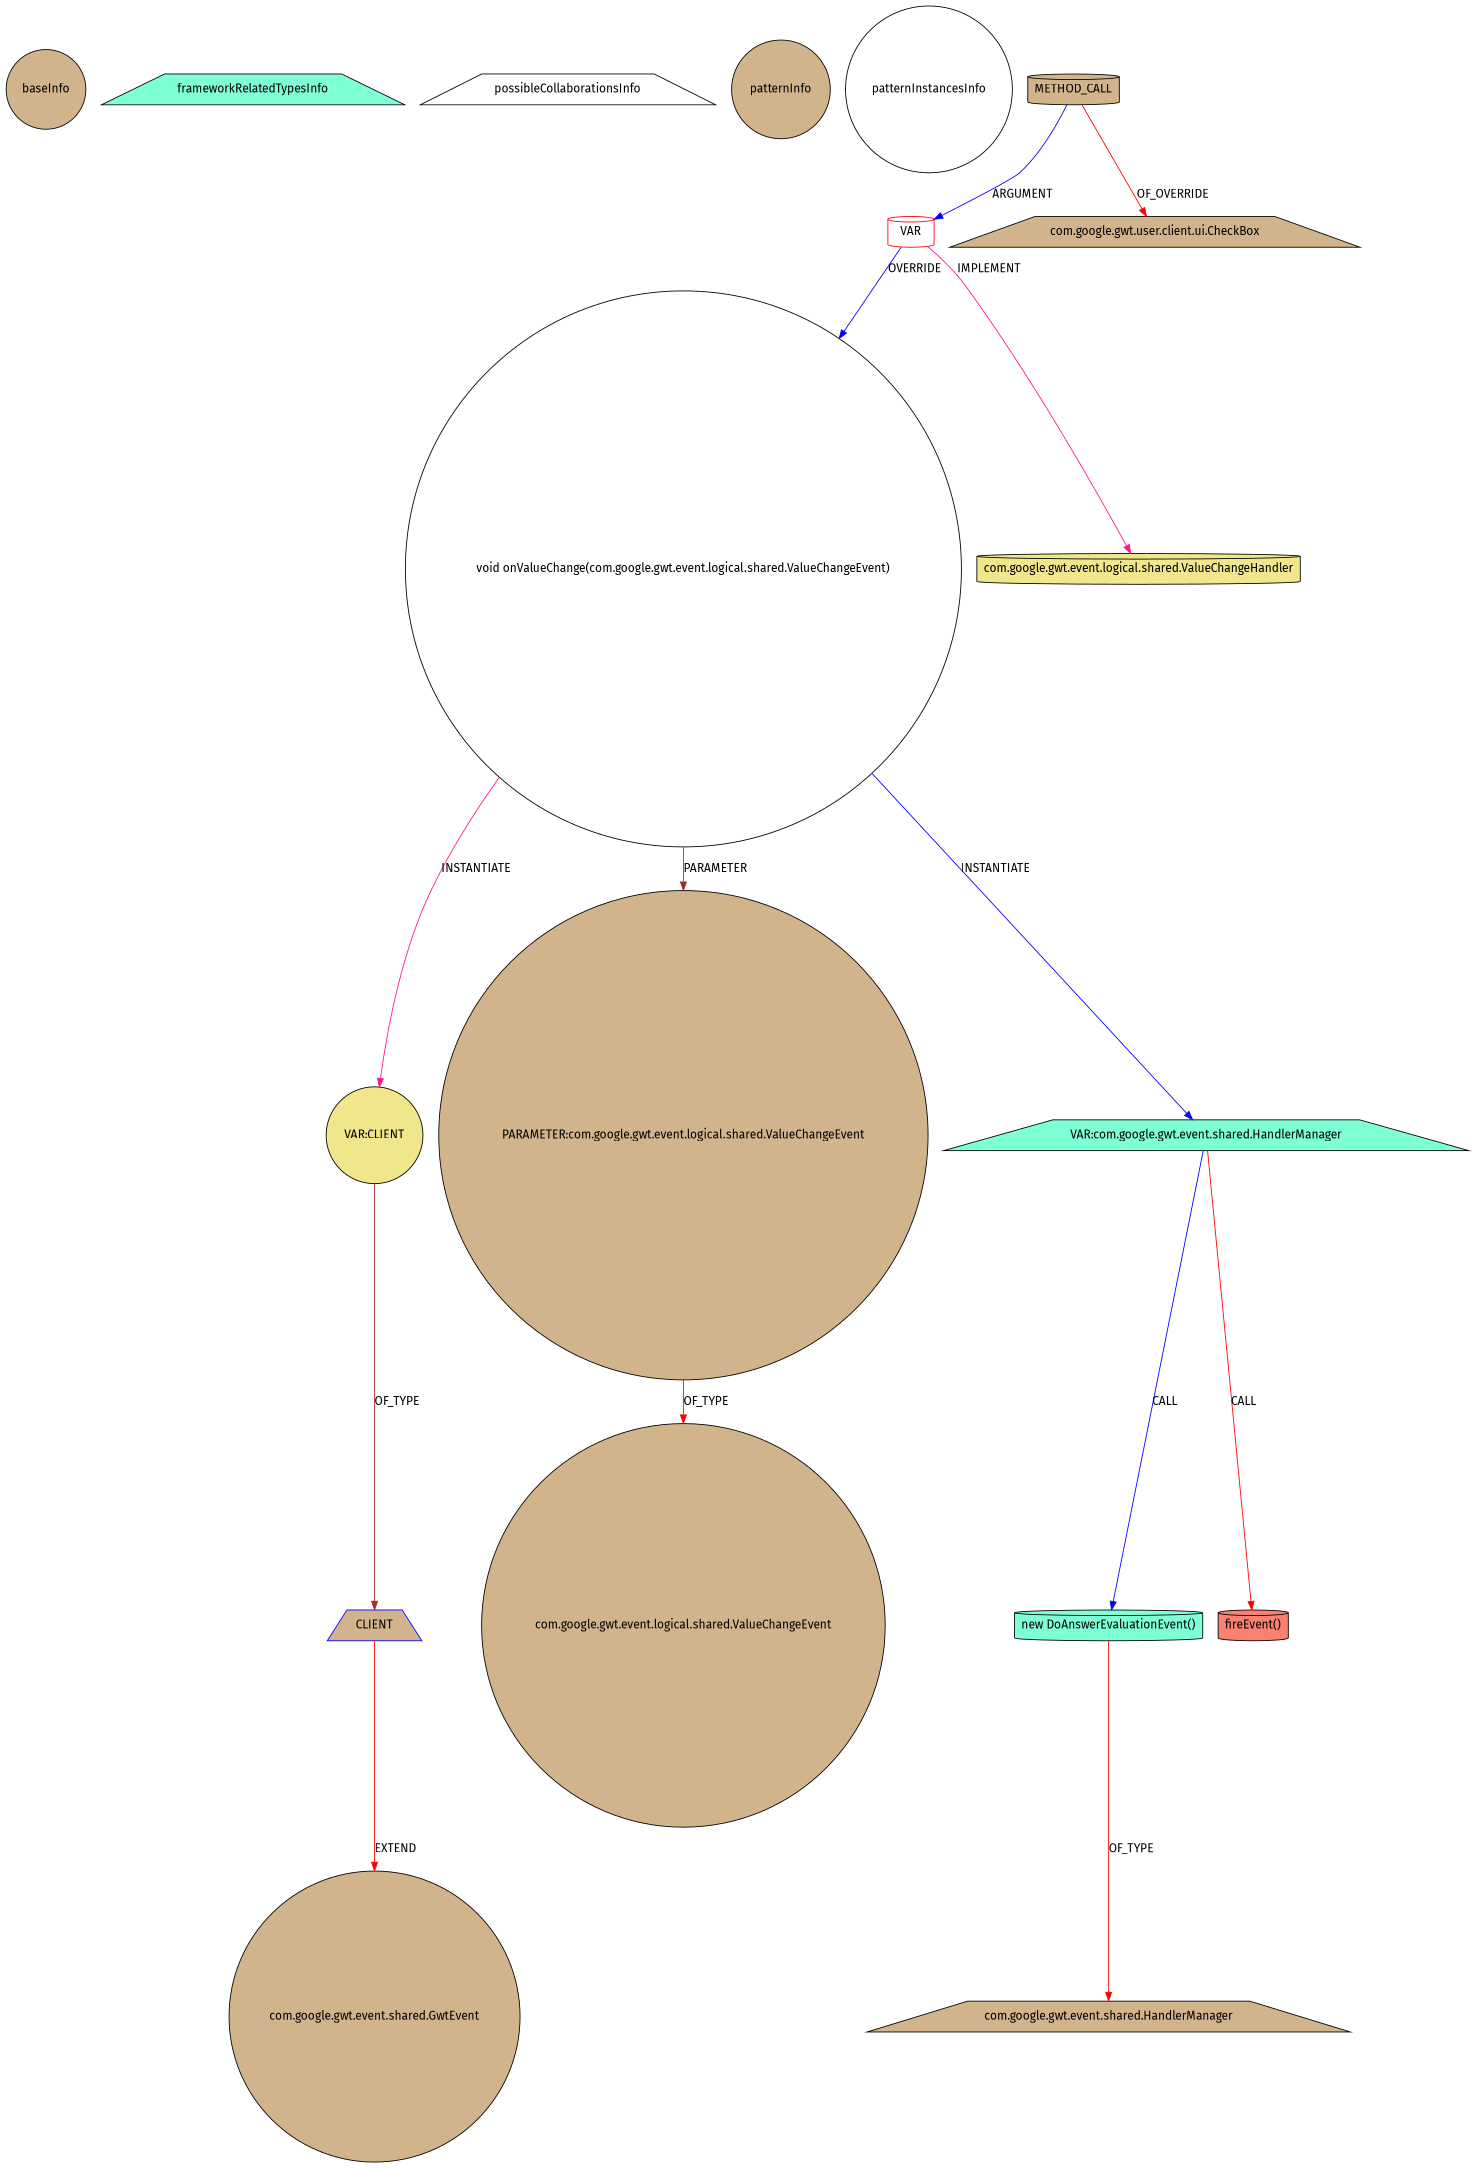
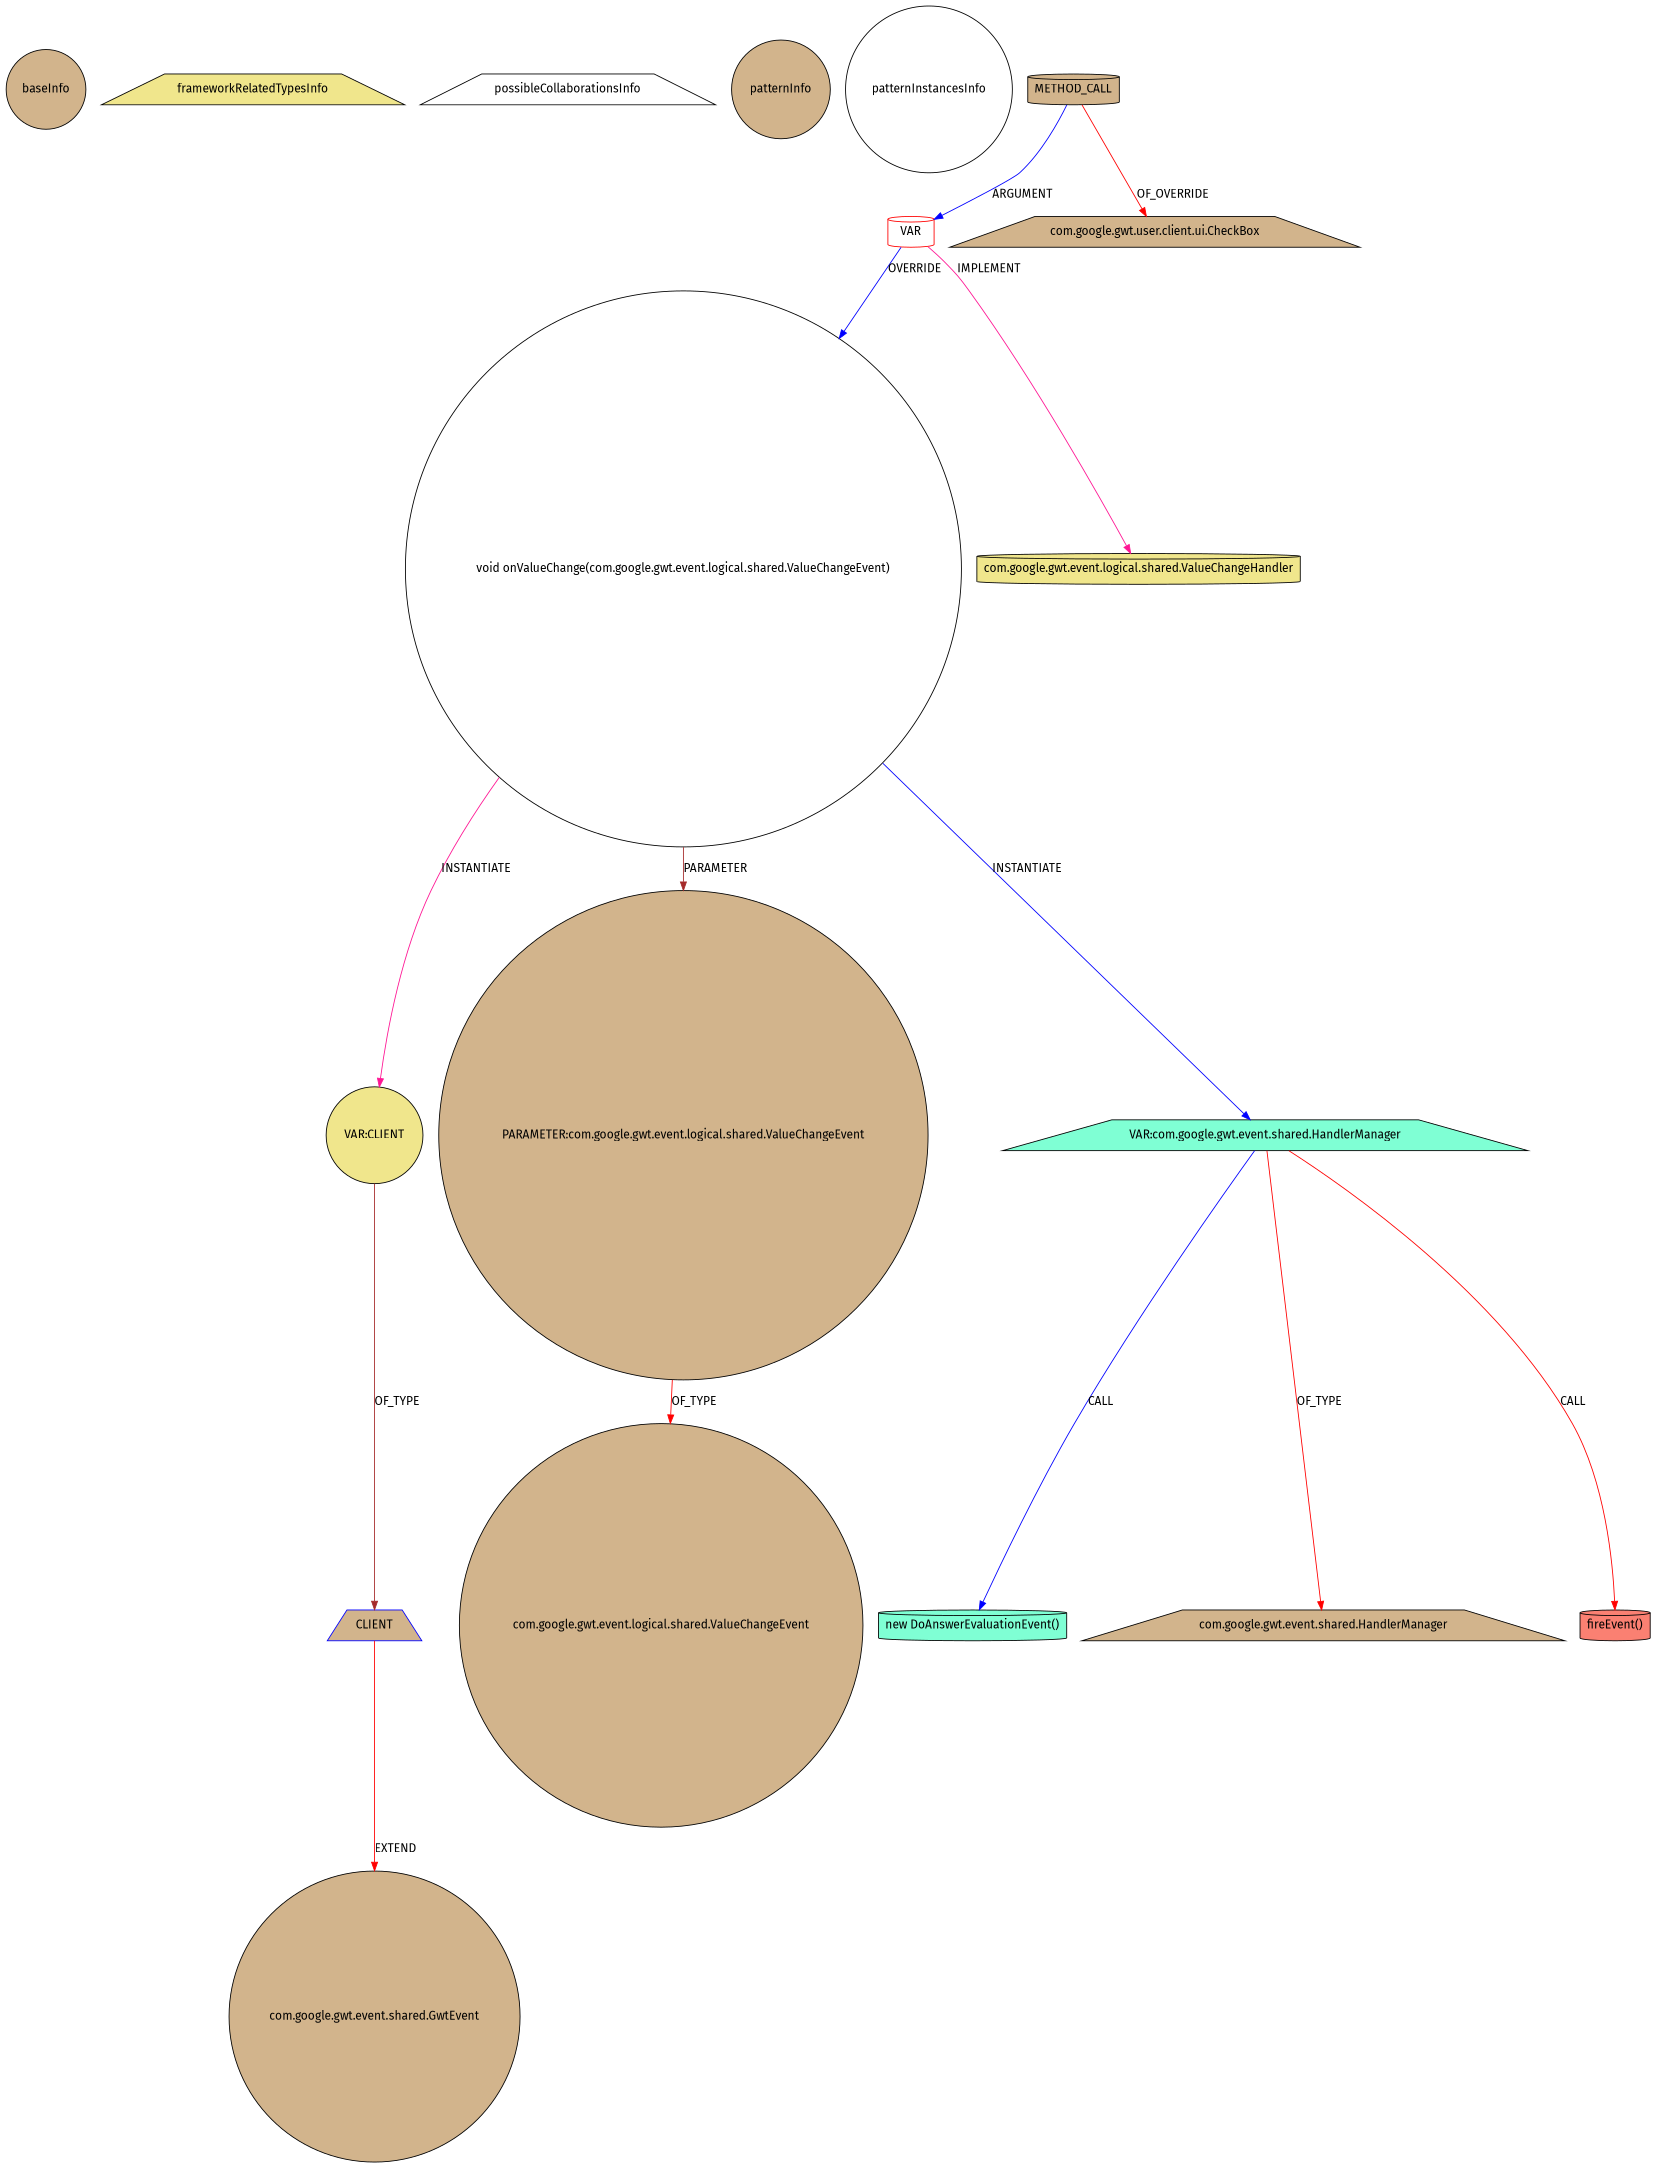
(253, 89) -> (253, 89)
(1109, 1816) -> (1294, 1376)
